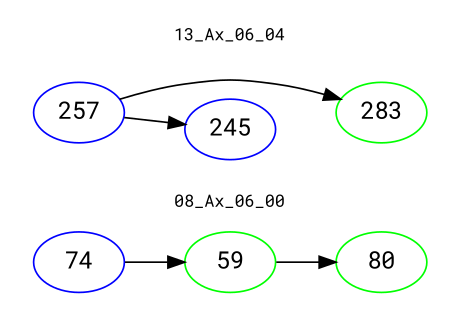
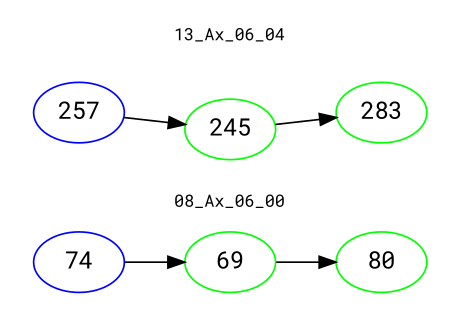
(222, 80) -> (298, 122)
(230, 129) -> (230, 129)
(230, 262) -> (230, 262)
